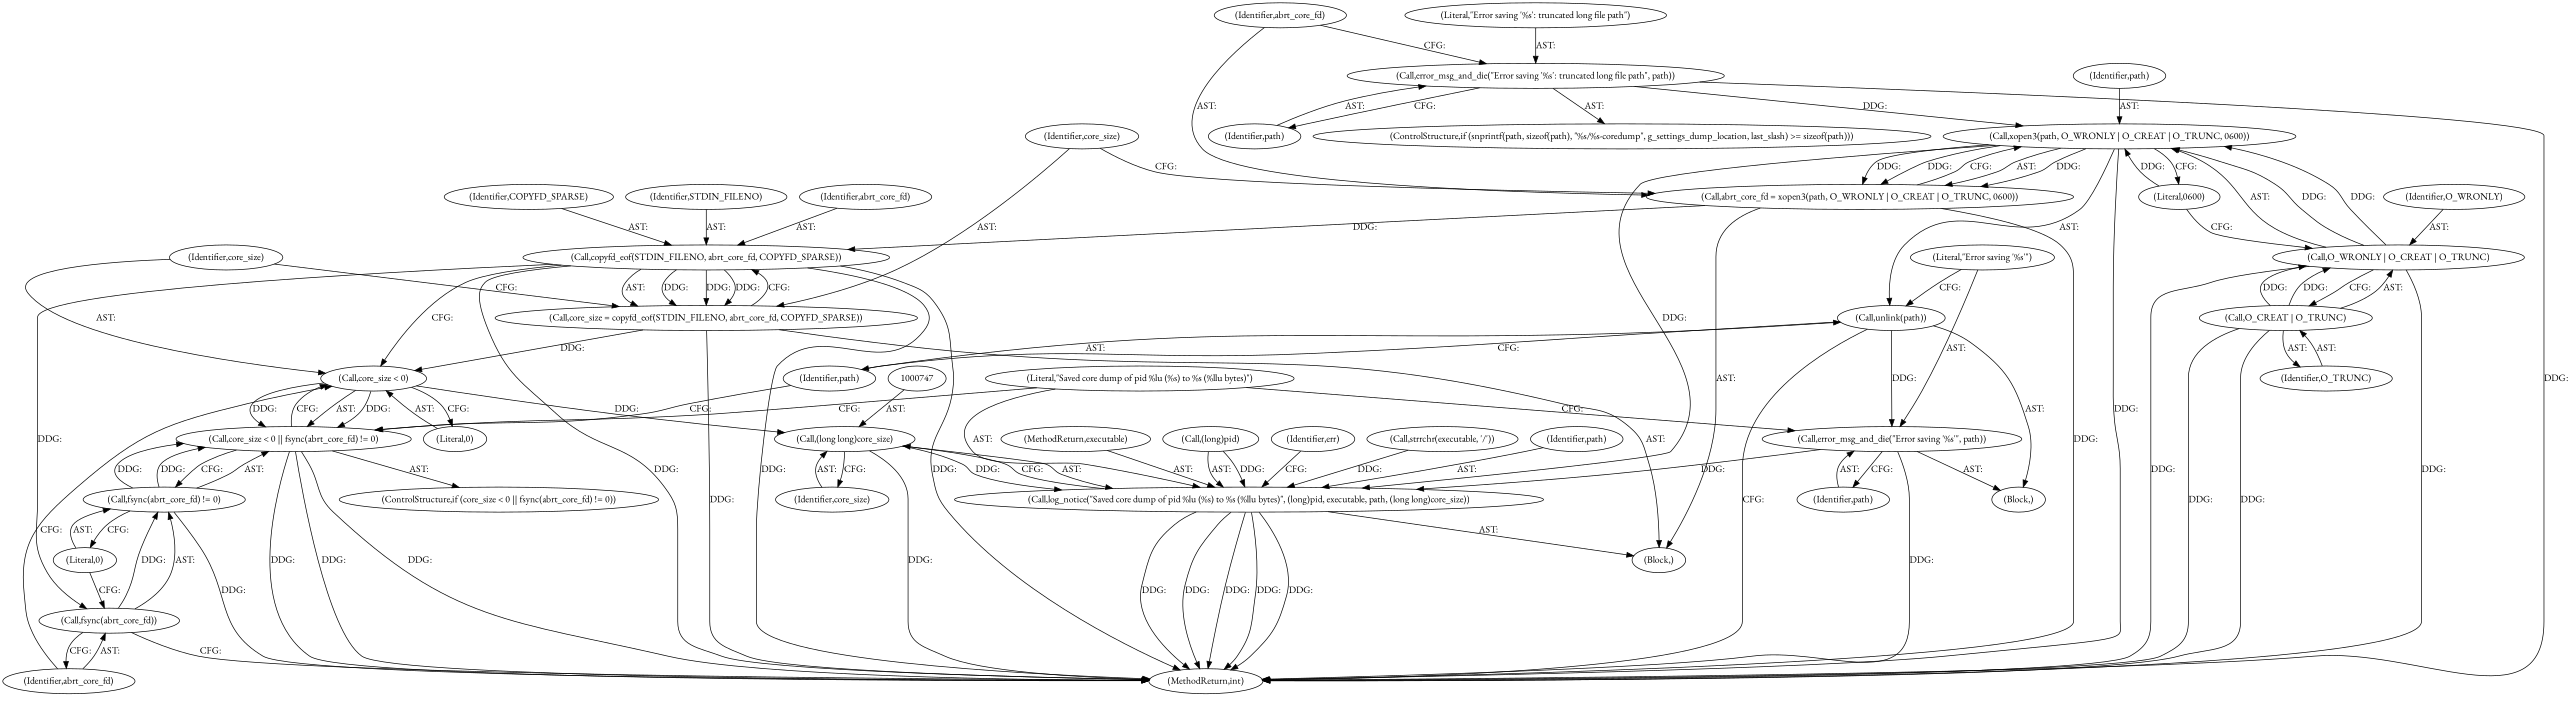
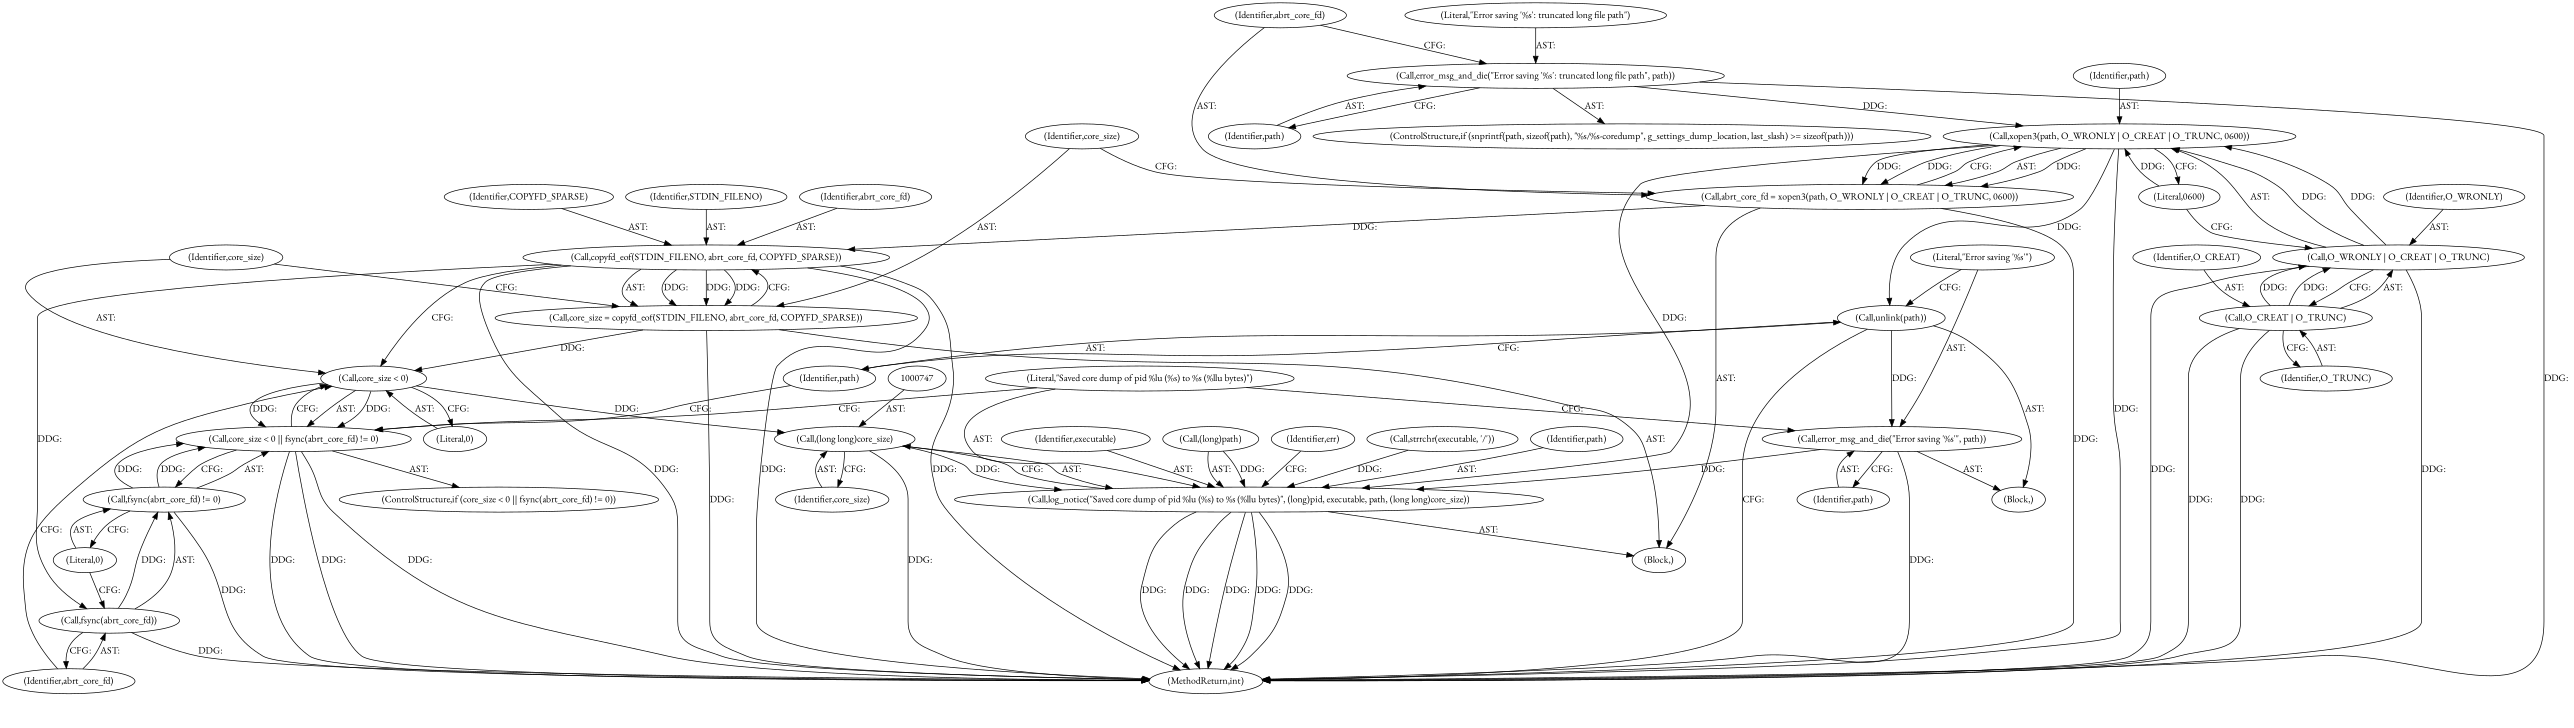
(2070, 227) -> (2070, 227)
none -> (2197, 257)
(2299, 348) -> (2299, 348)
(1076, 439) -> (1076, 439)
(1211, 439) -> (1211, 439)
(212, 651) -> (212, 651)
